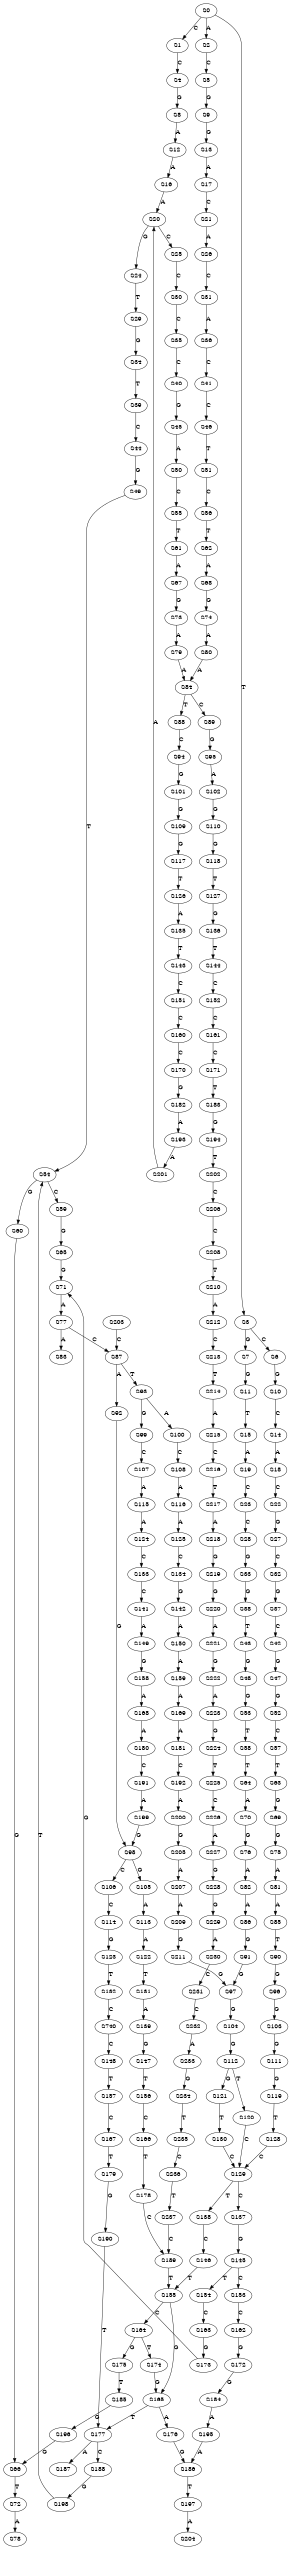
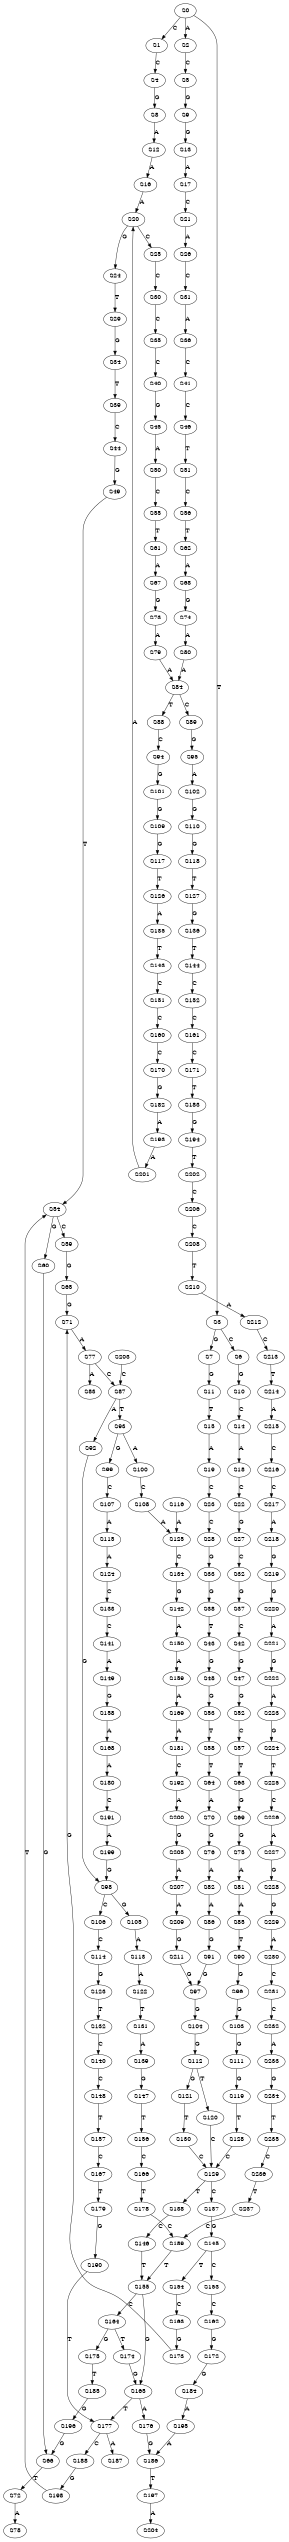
(178, 1485) -> (158, 1521)
(215, 1487) -> (274, 1487)
(109, 2027) -> (98, 2062)
